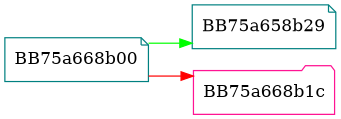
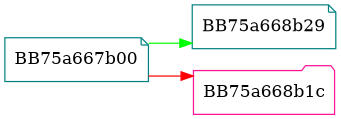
(264, 27) -> (264, 27)
(77, 60) -> (77, 60)
